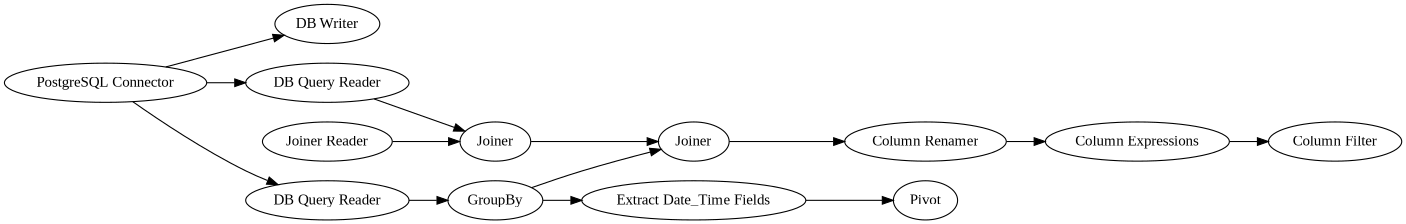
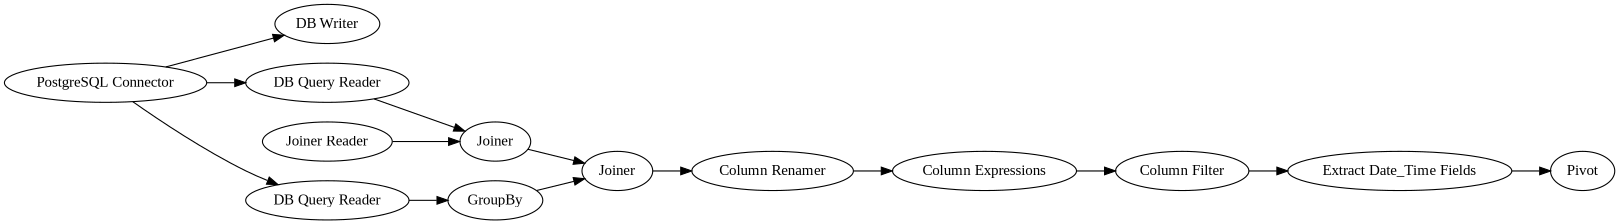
(557, 200) -> (1263, 171)
